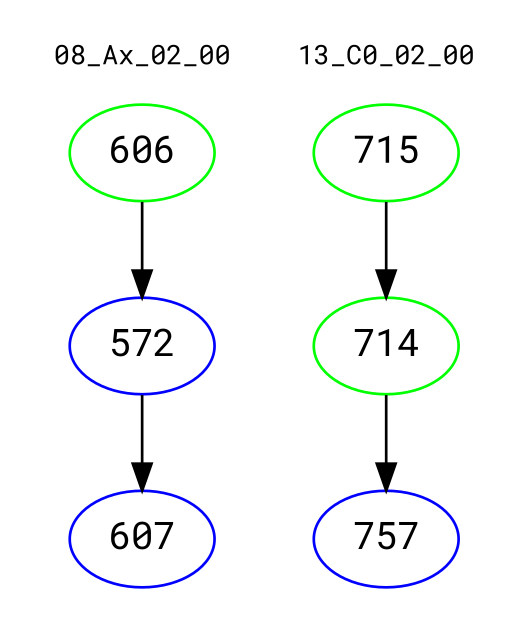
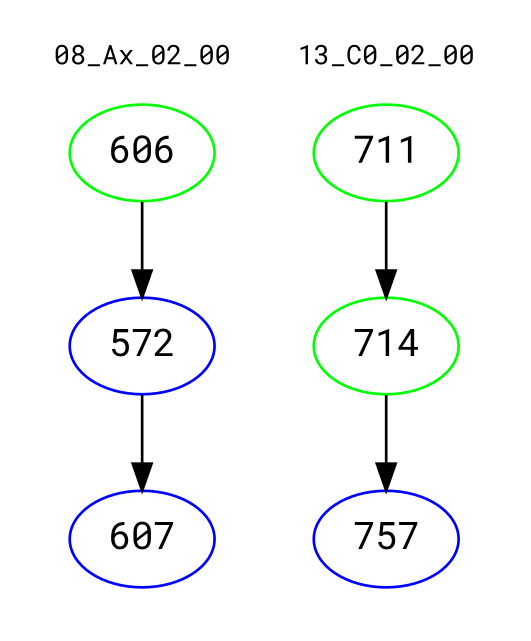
(386, 153) -> (386, 153)
